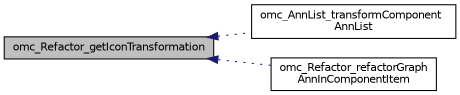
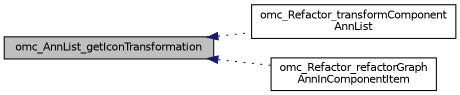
(354, 22) -> (354, 22)
(109, 48) -> (109, 48)
